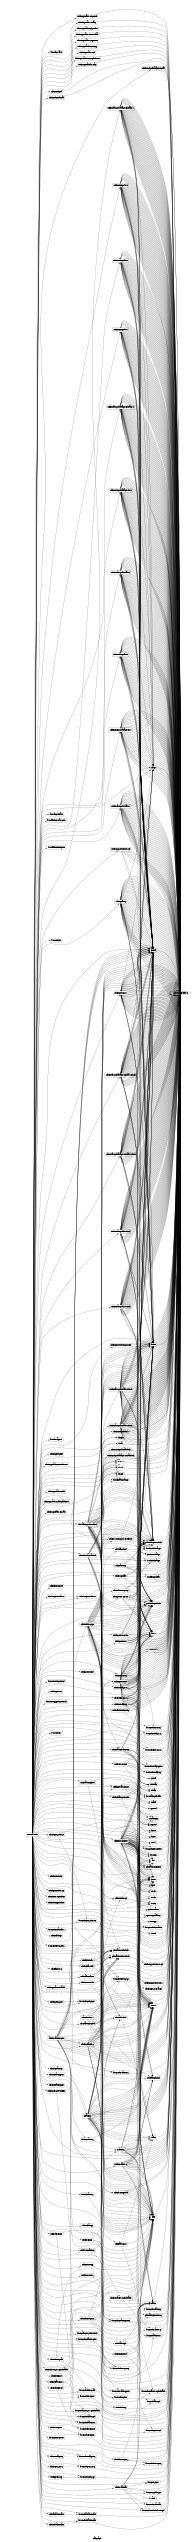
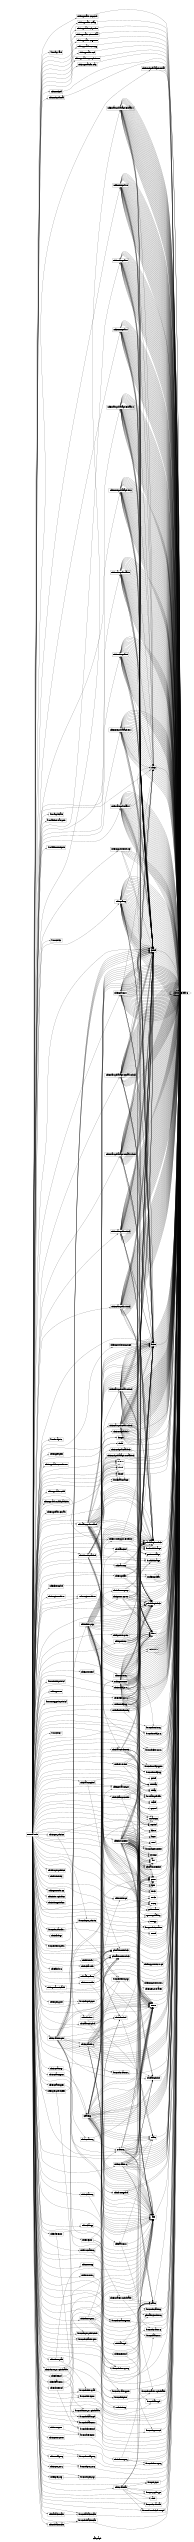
none -> (56, 1870)
